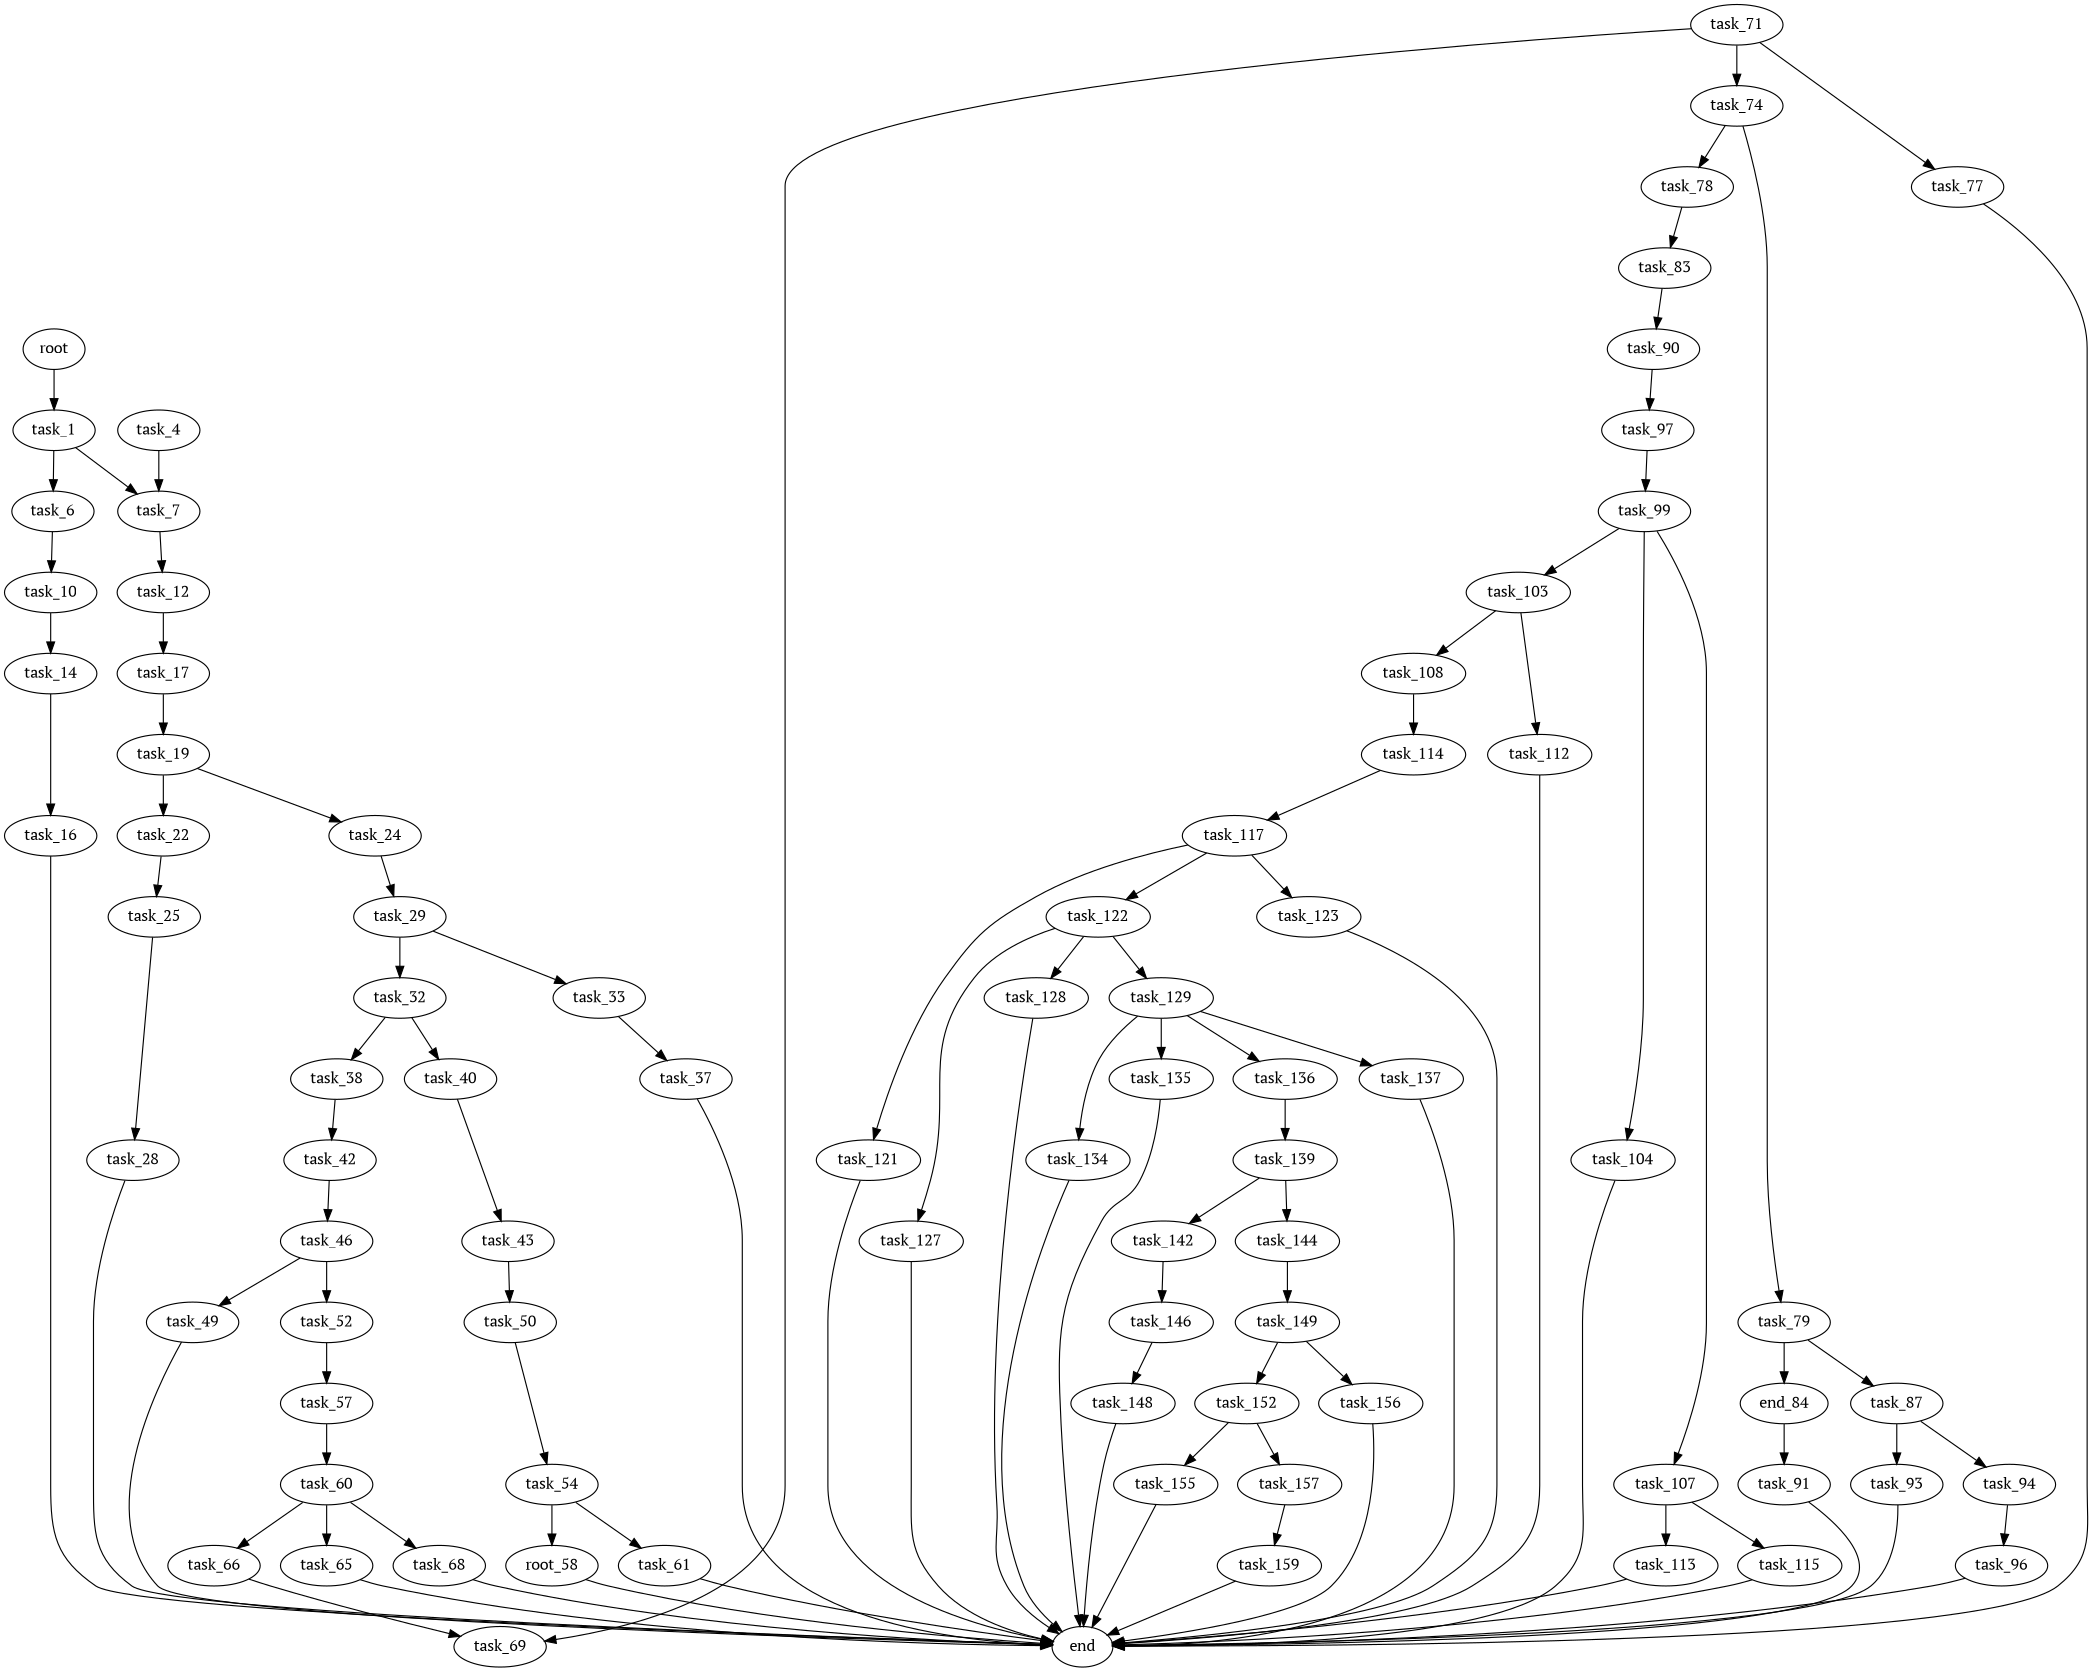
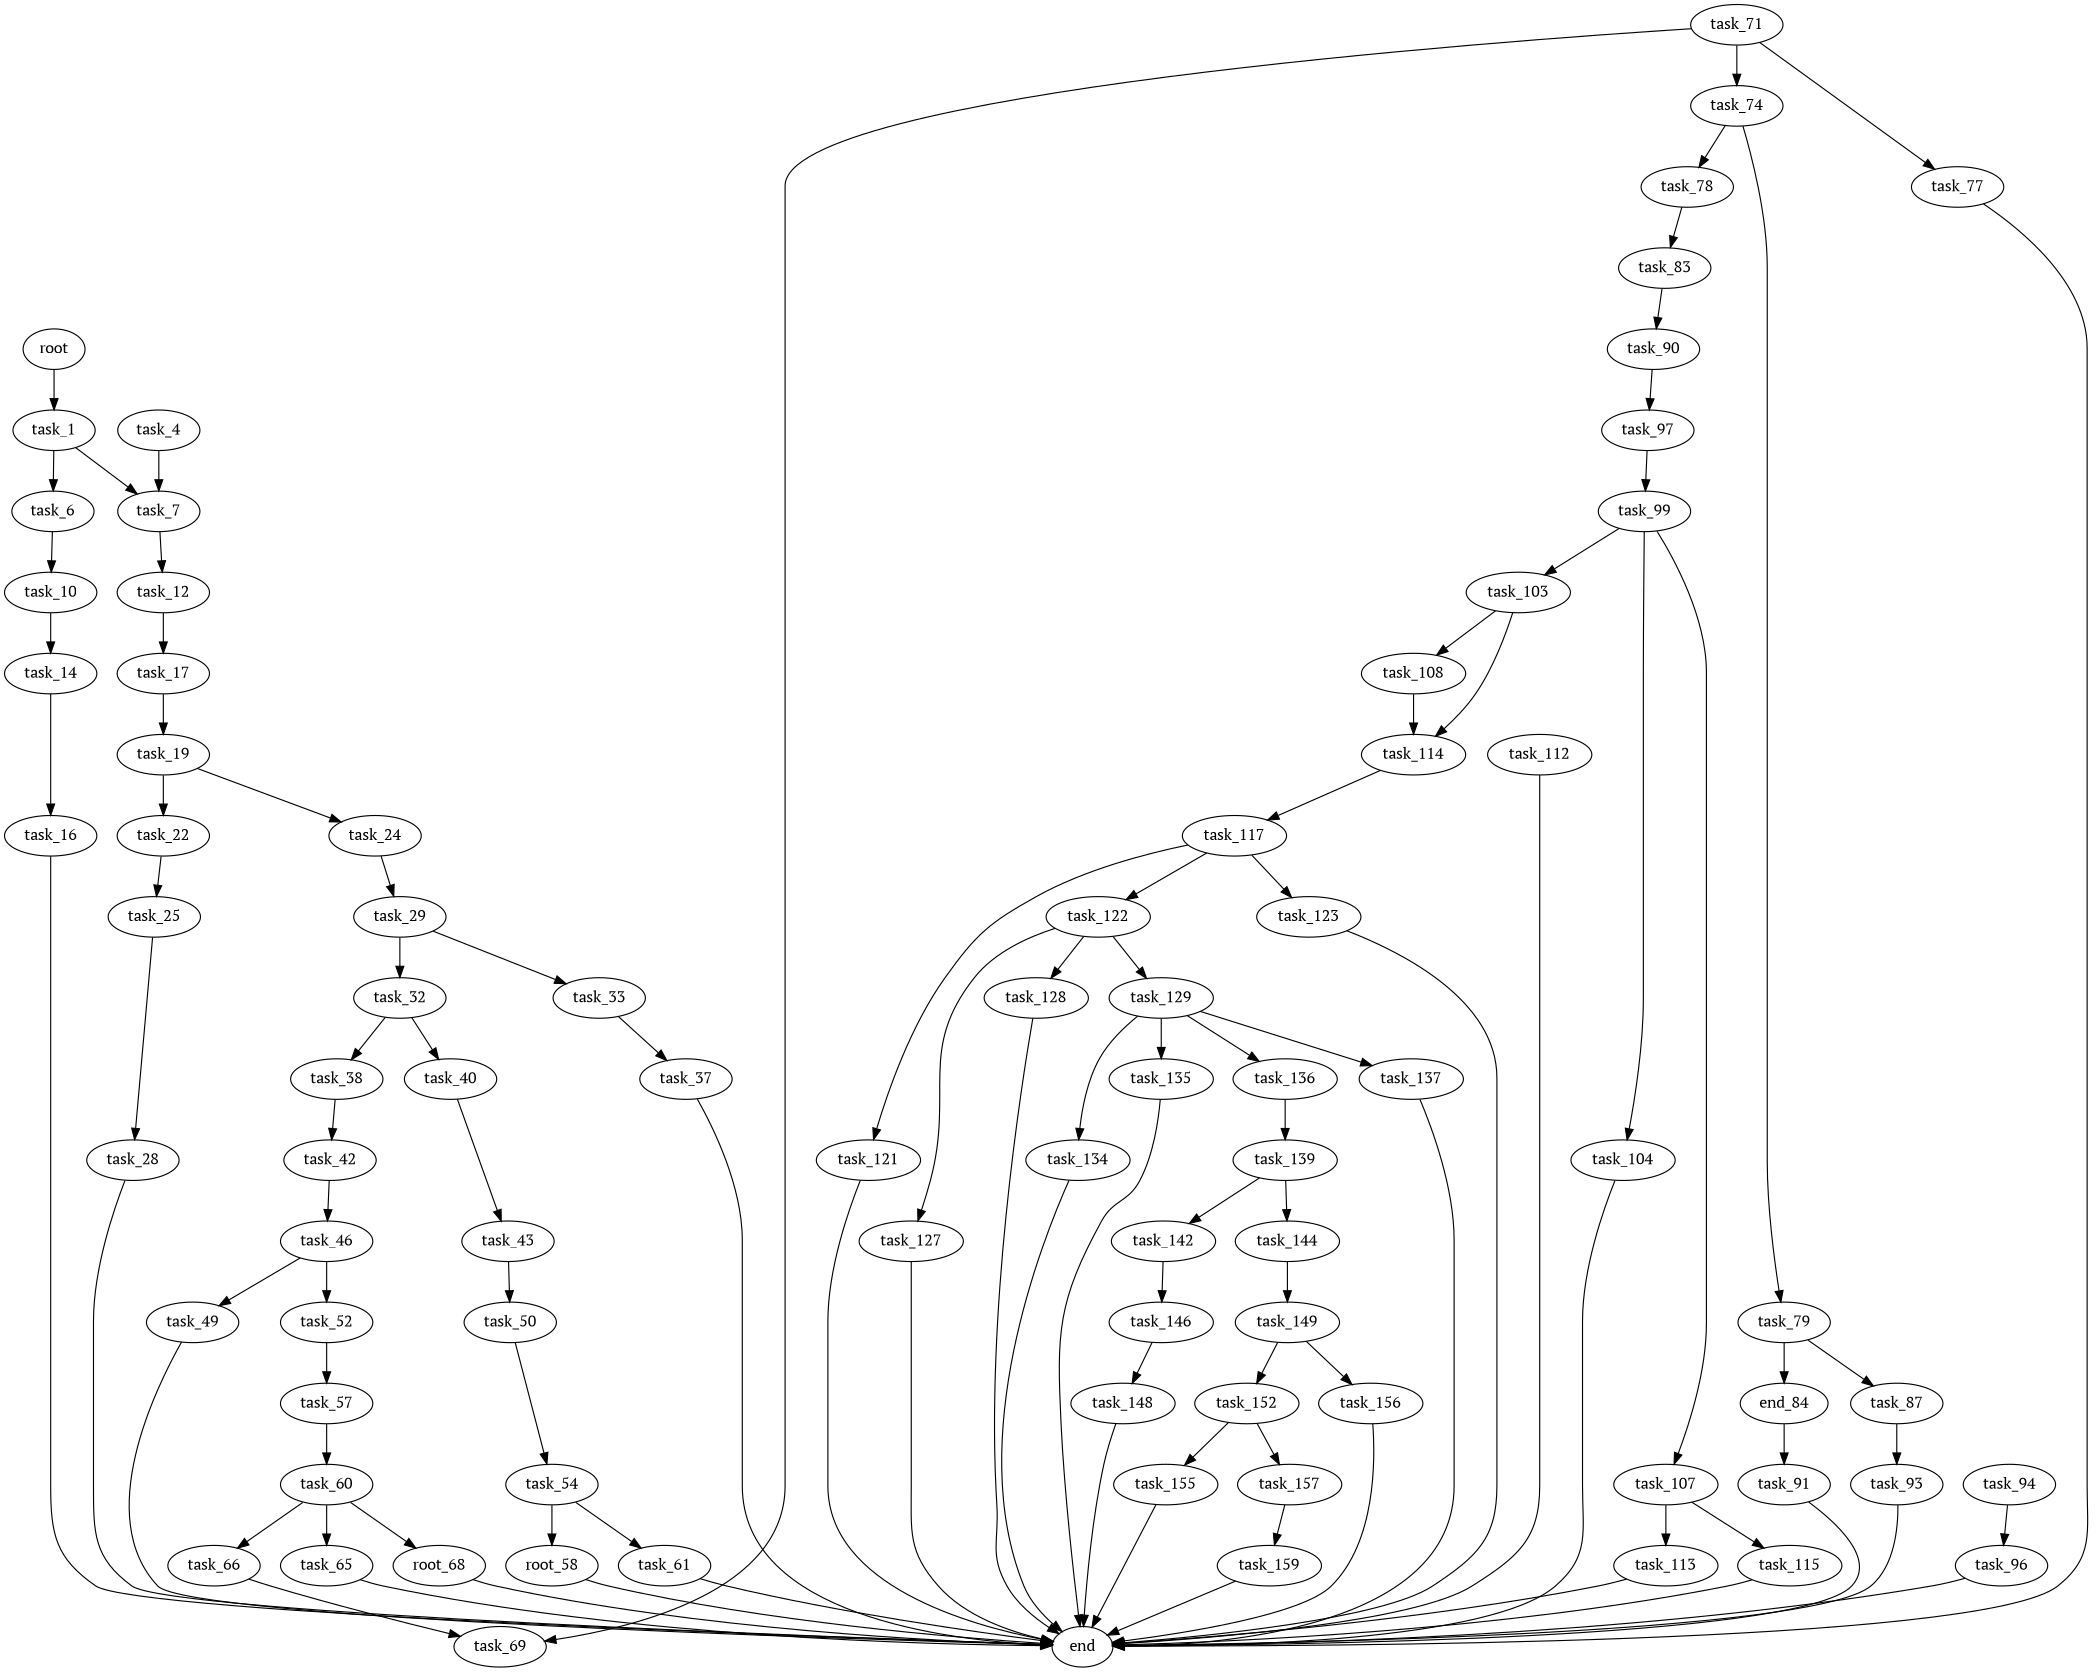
(1528, 668) -> (1487, 676)
(1949, 1441) -> none
(439, 1566) -> (439, 1566)
